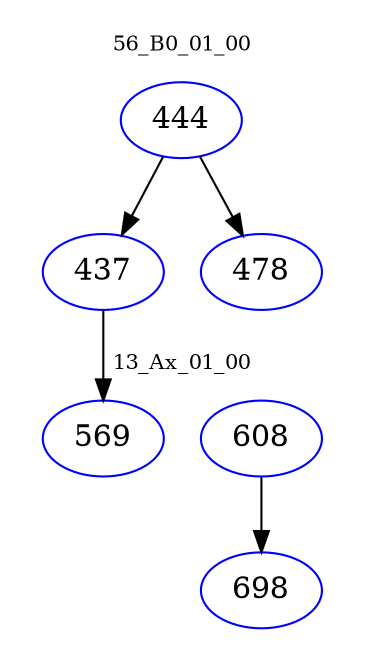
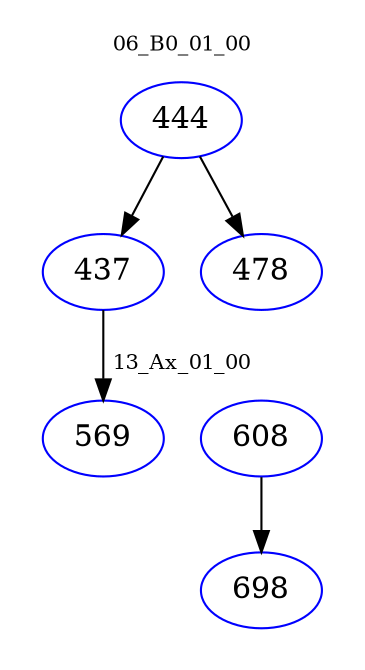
(182, 45) -> (182, 45)
